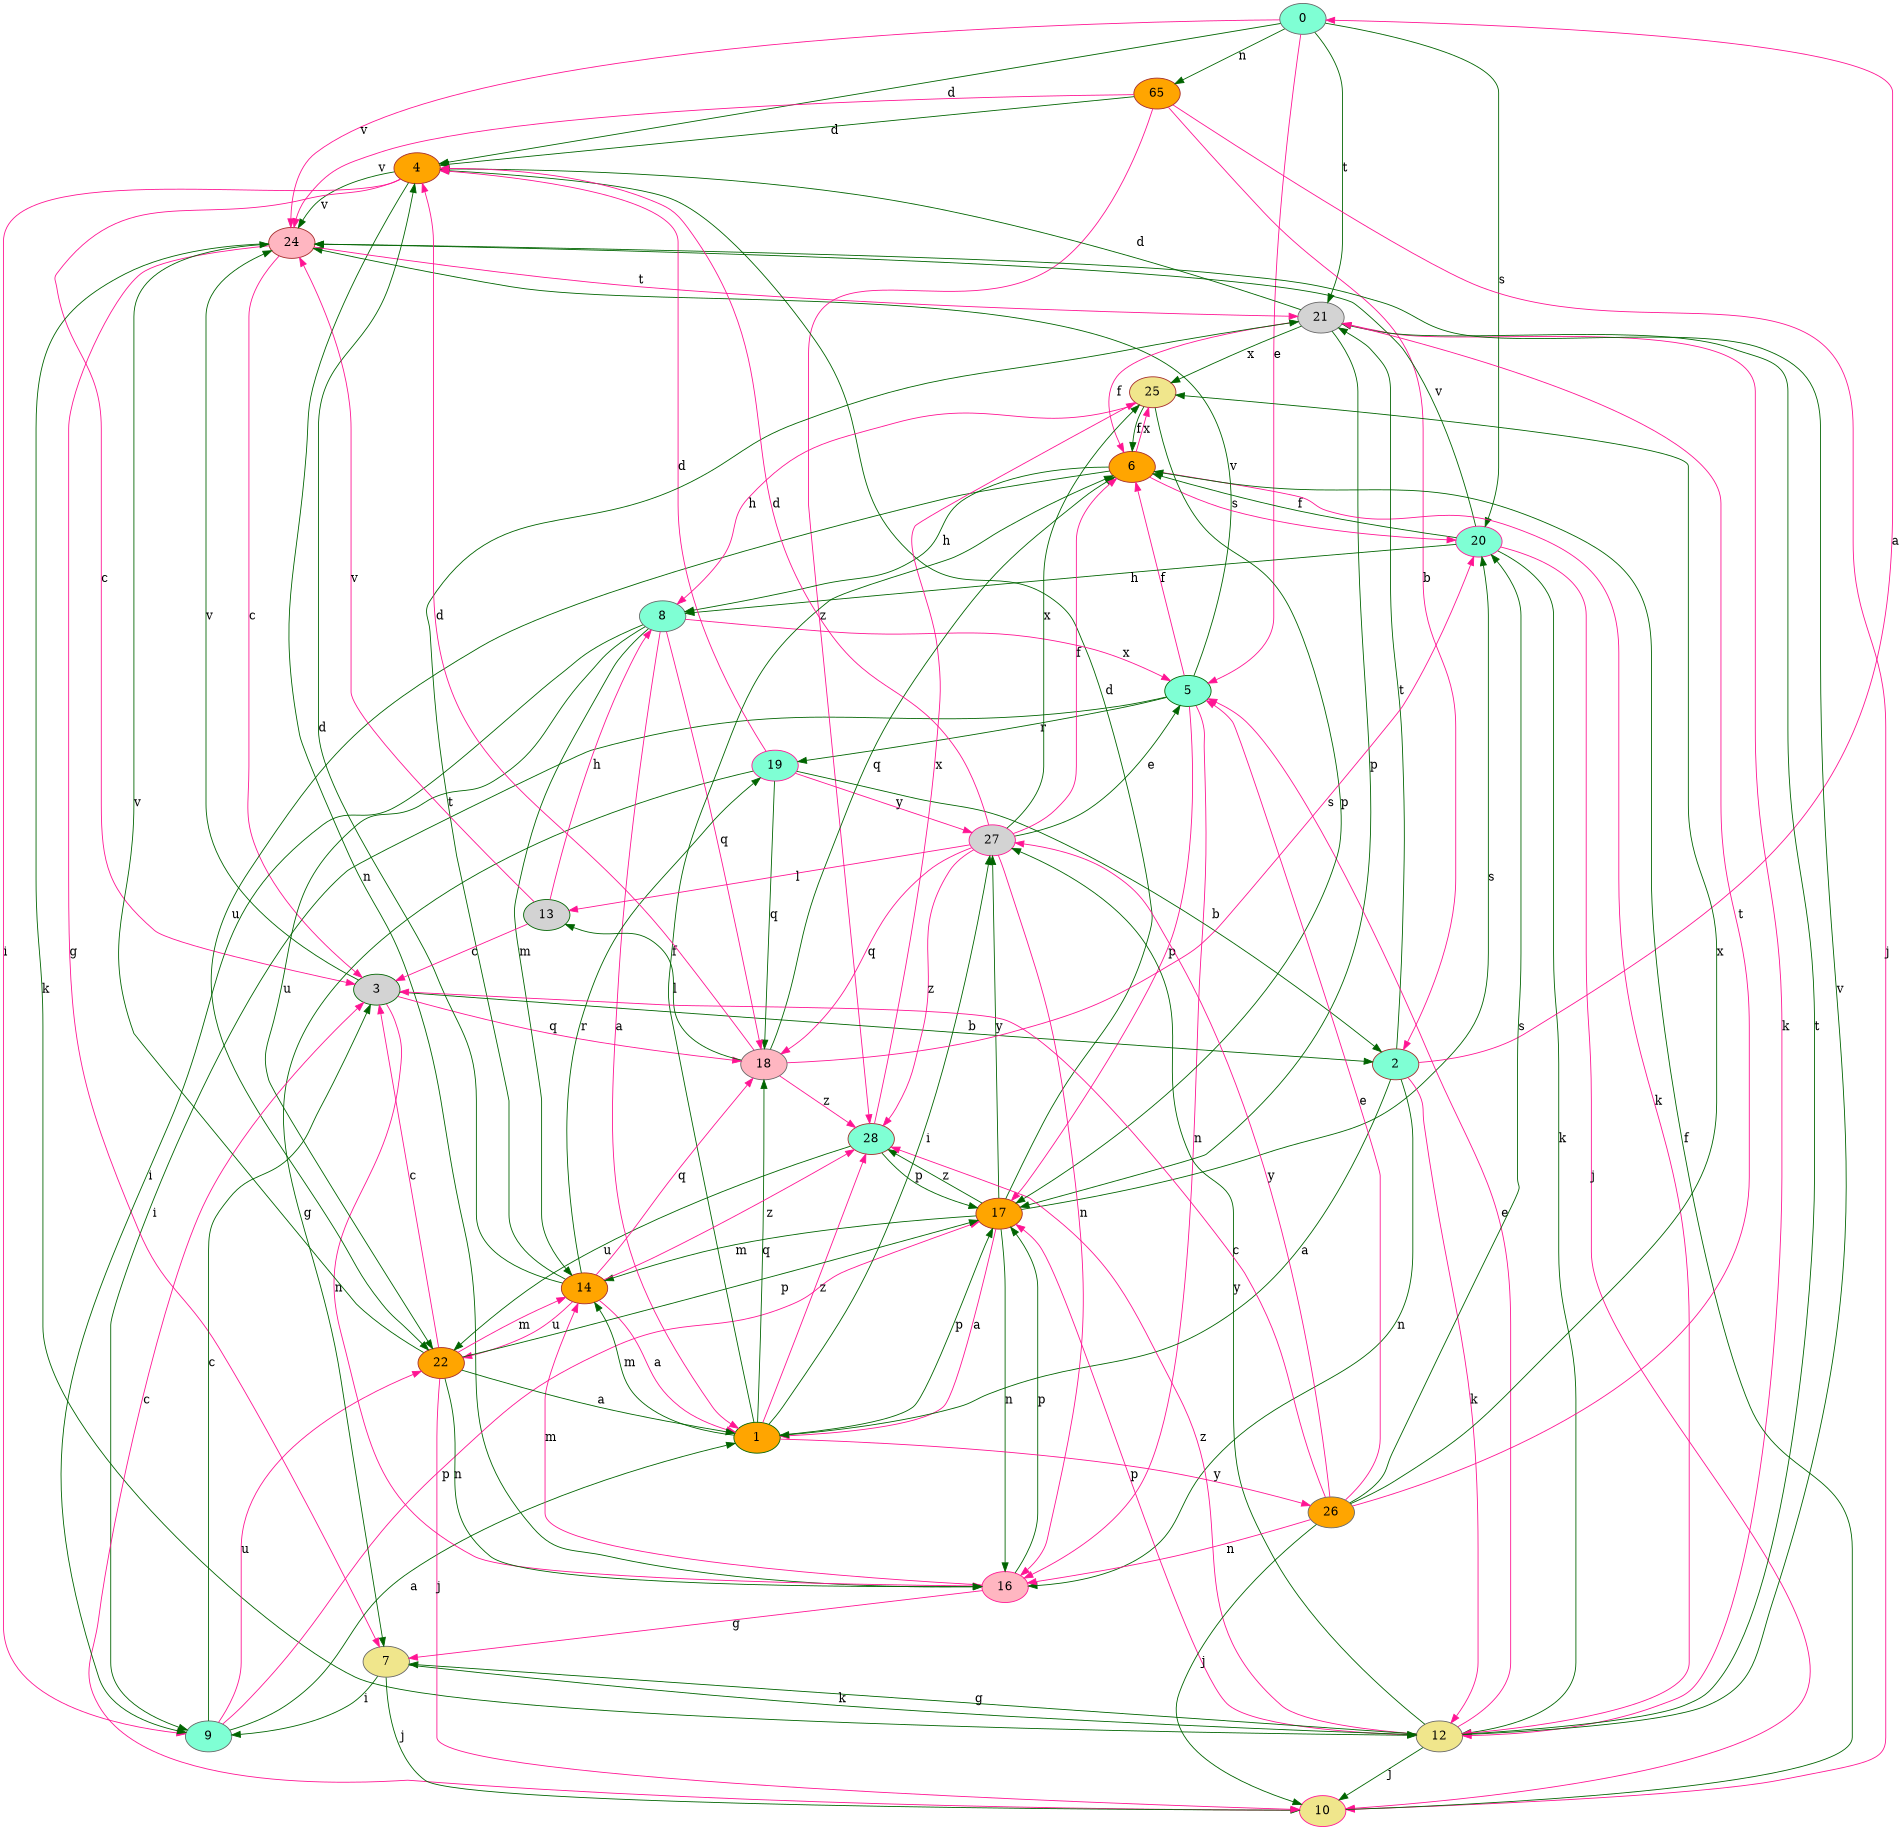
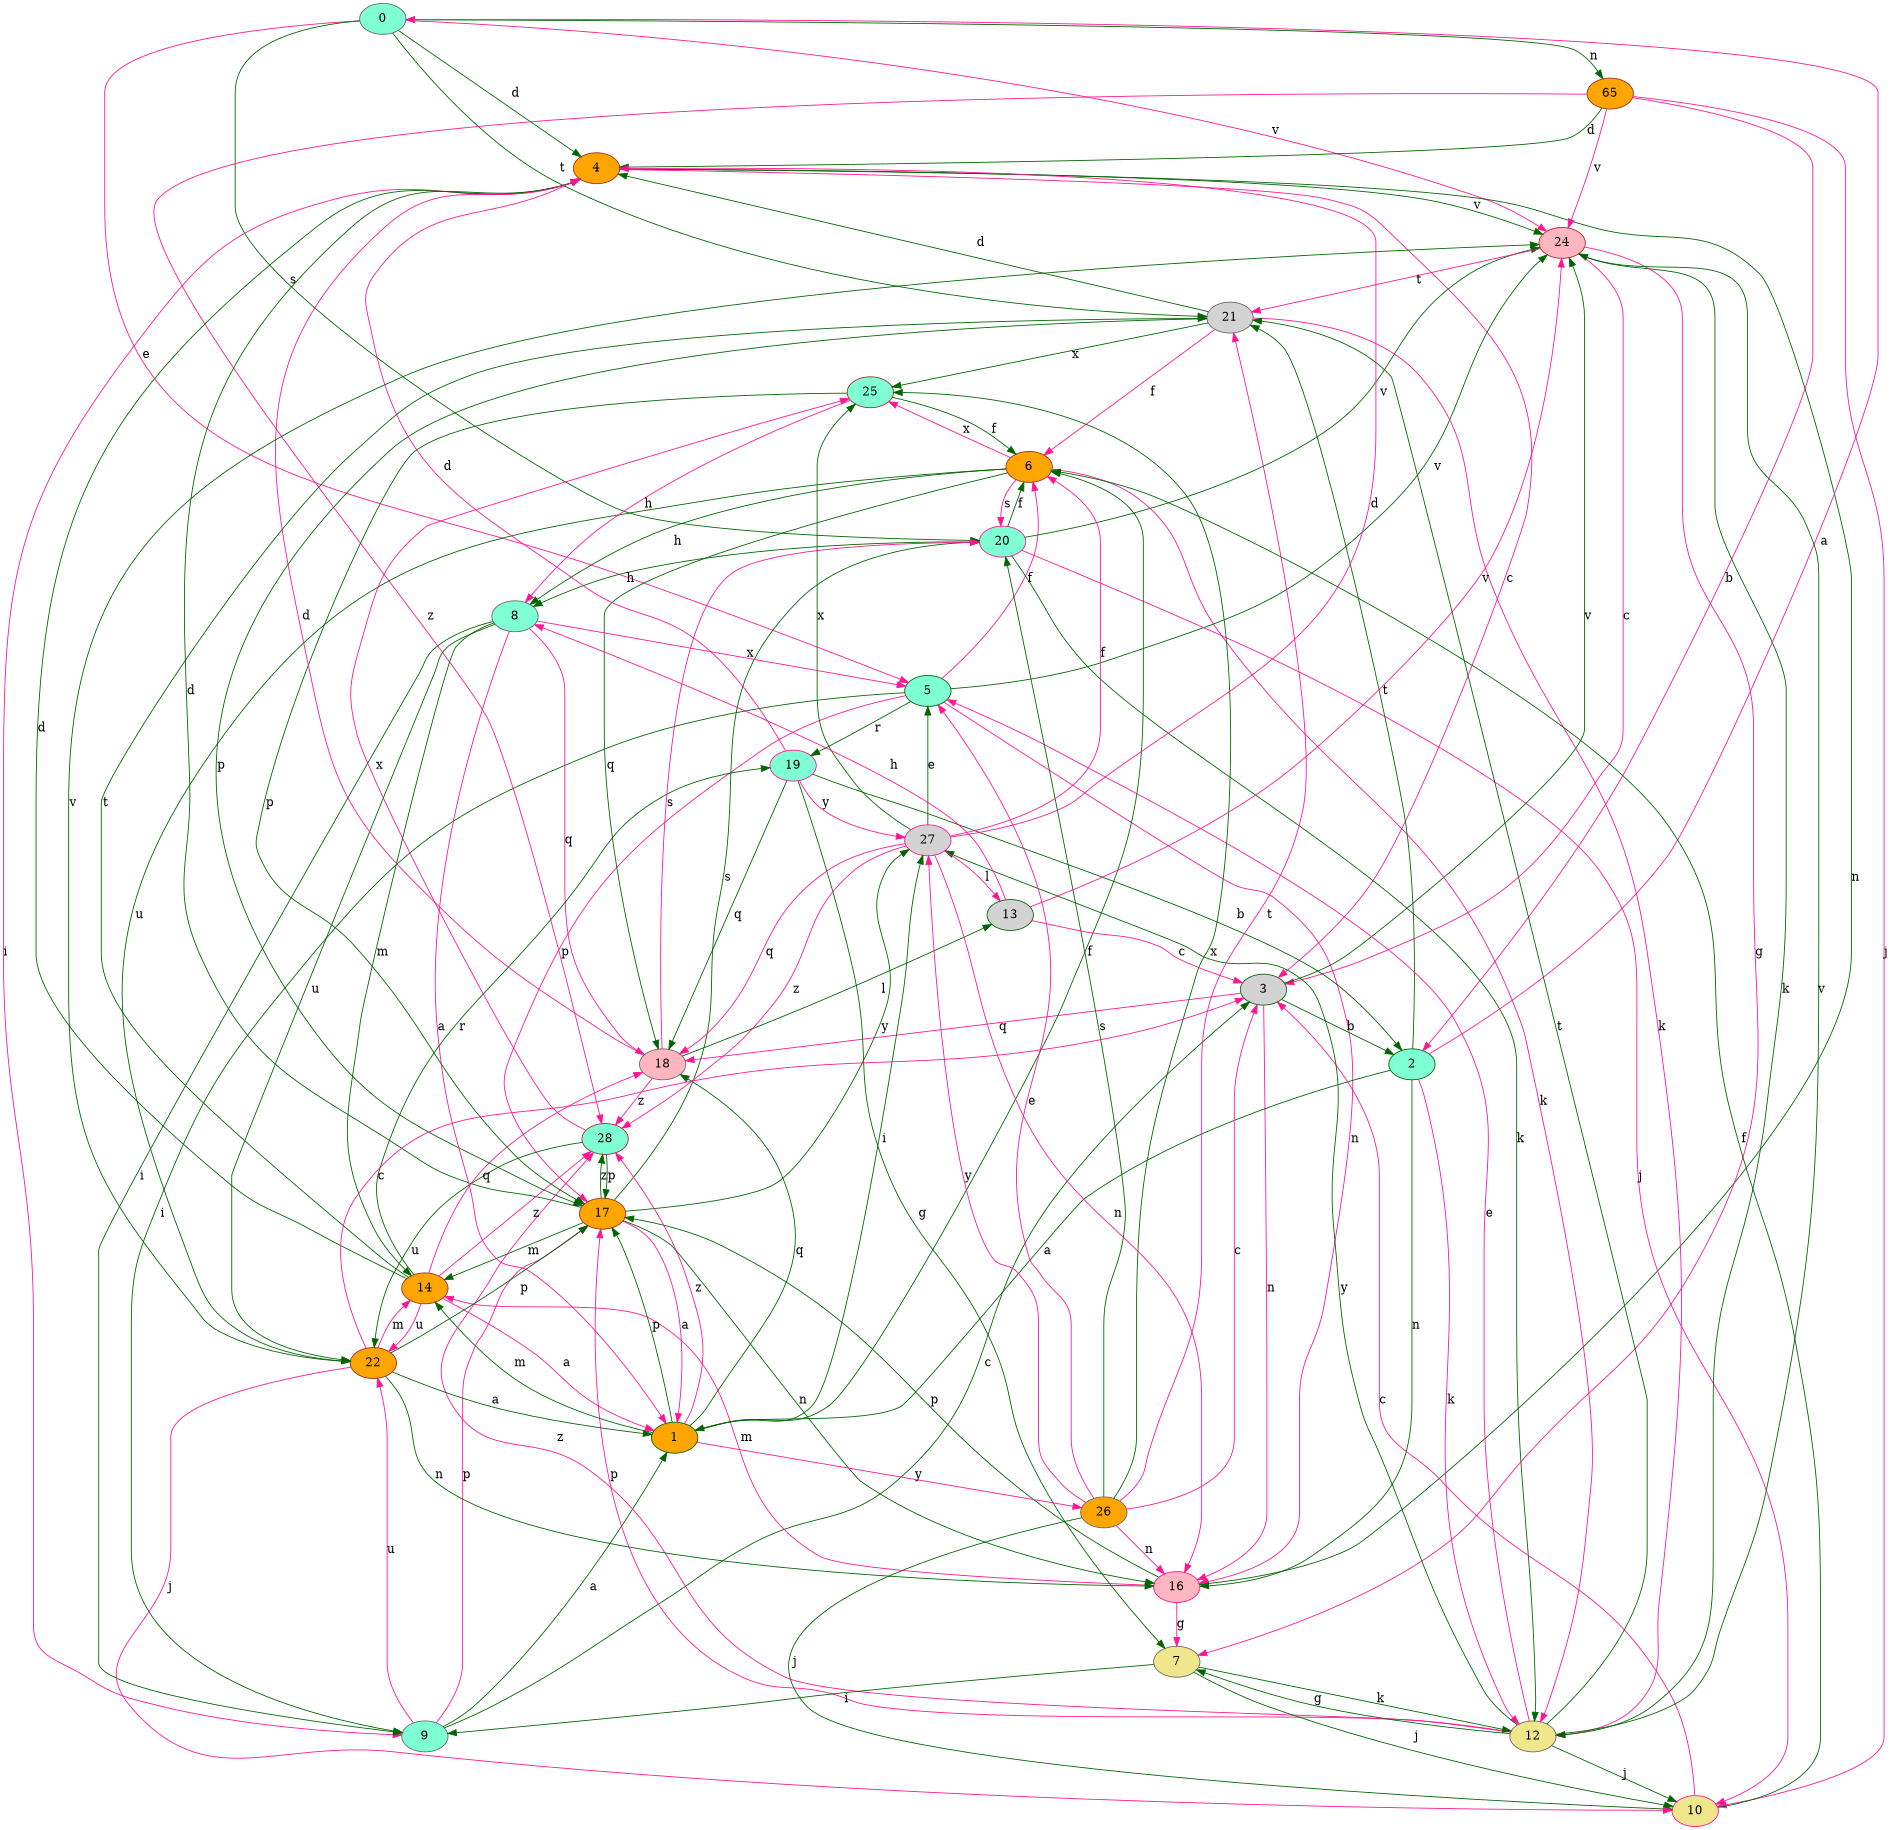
(1153, 392) -> (870, 392)
(883, 731) -> (605, 615)
(1396, 1064) -> (1412, 1064)
